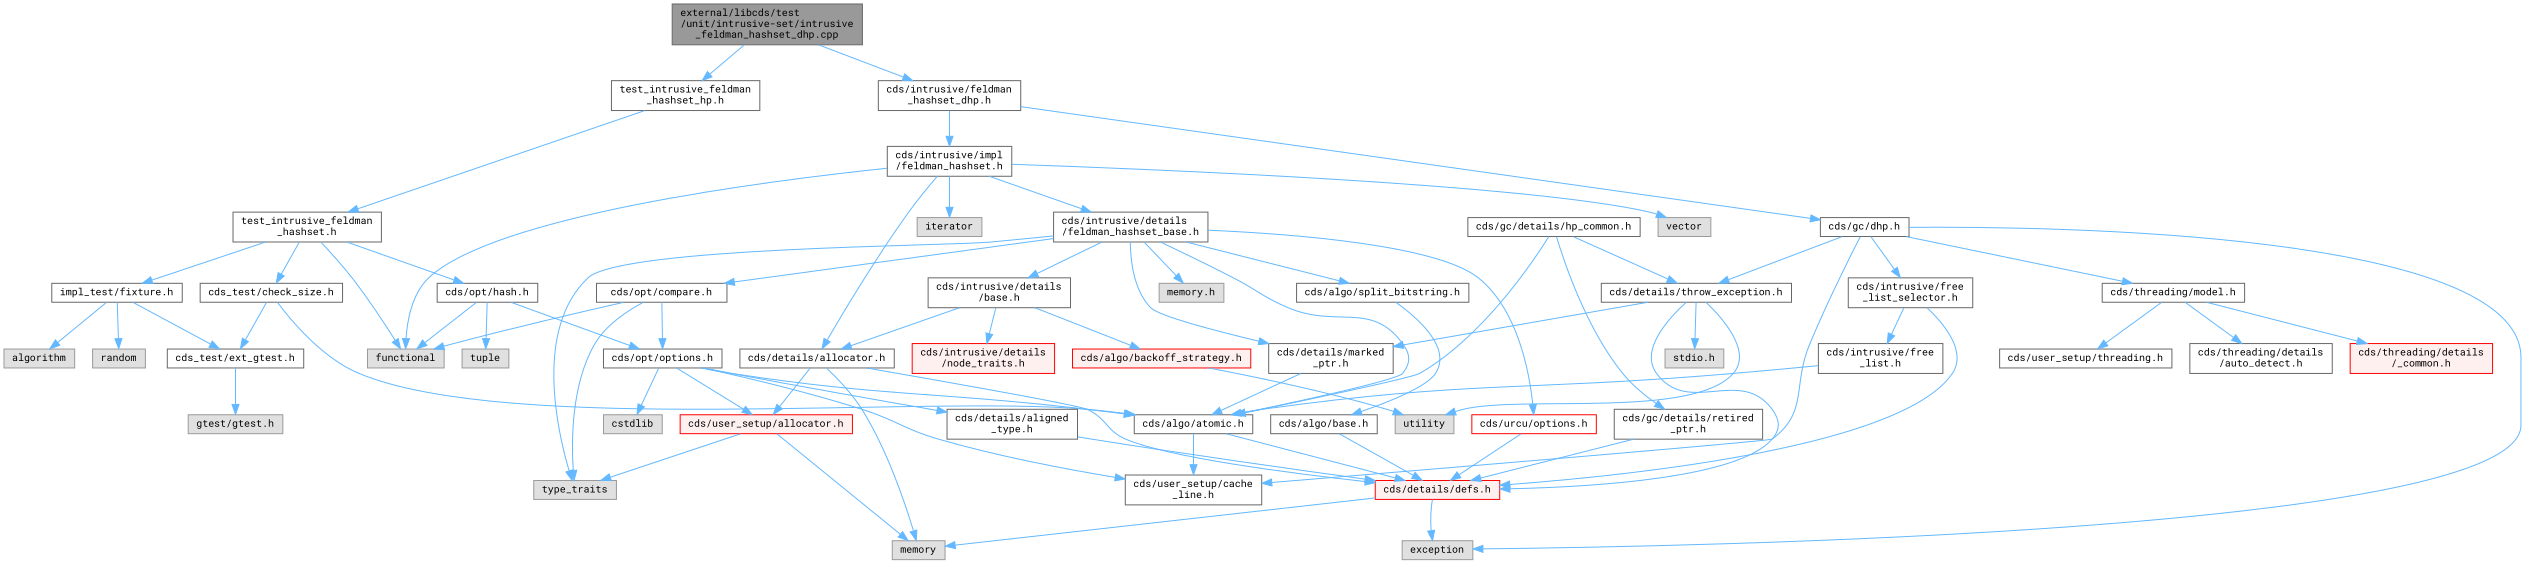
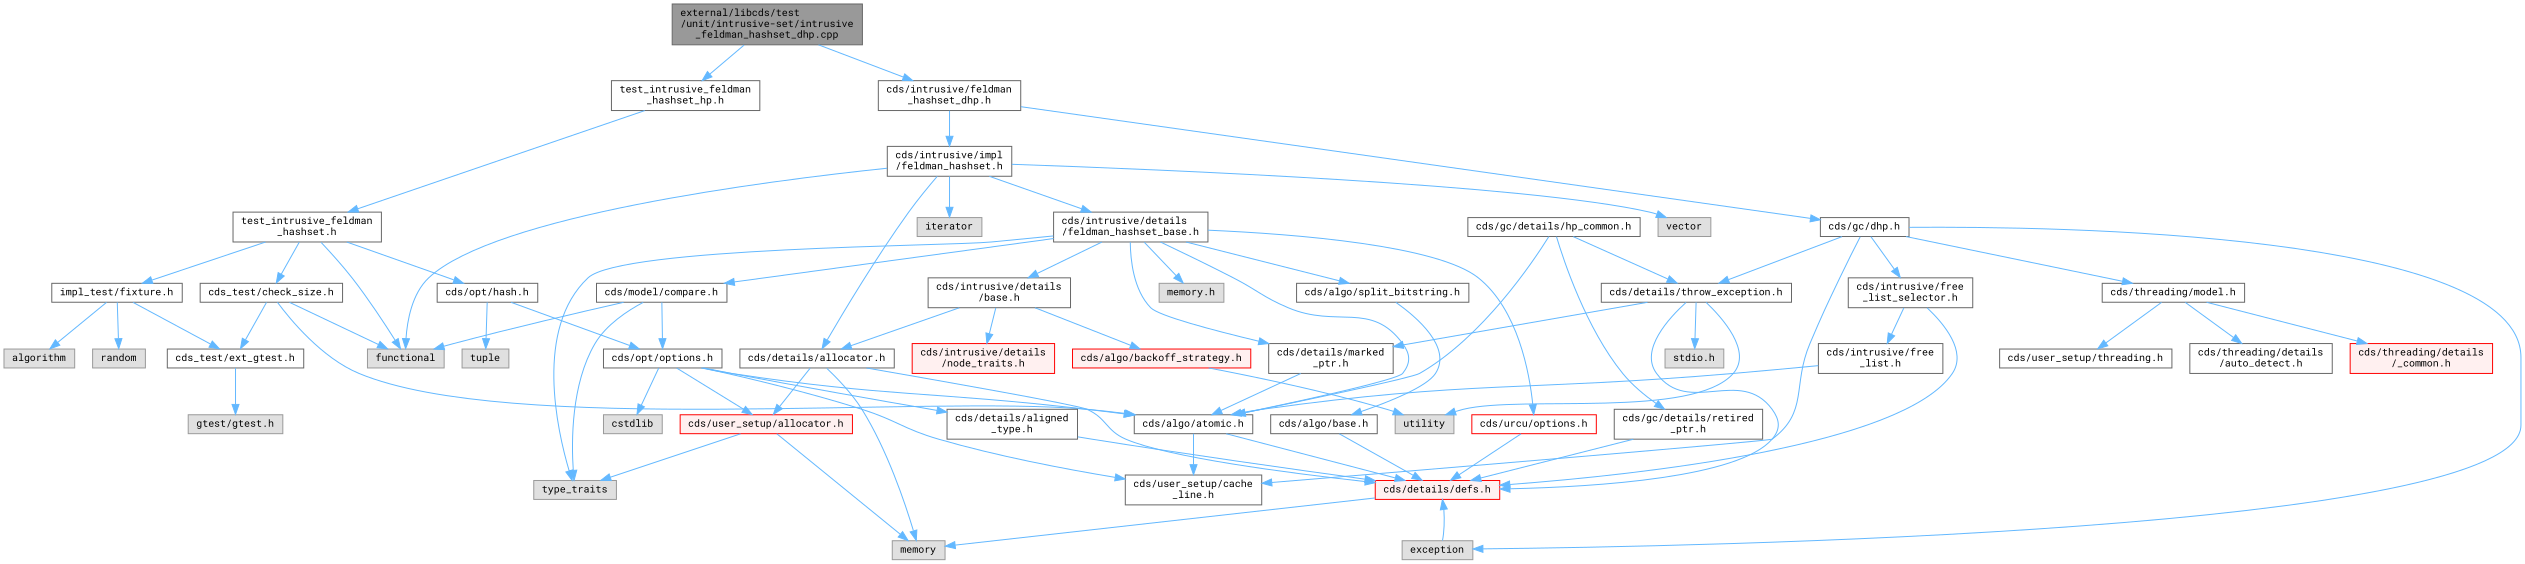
(662, 293) -> (662, 293)
(451, 322) -> (334, 323)
(1431, 515) -> (1444, 525)
